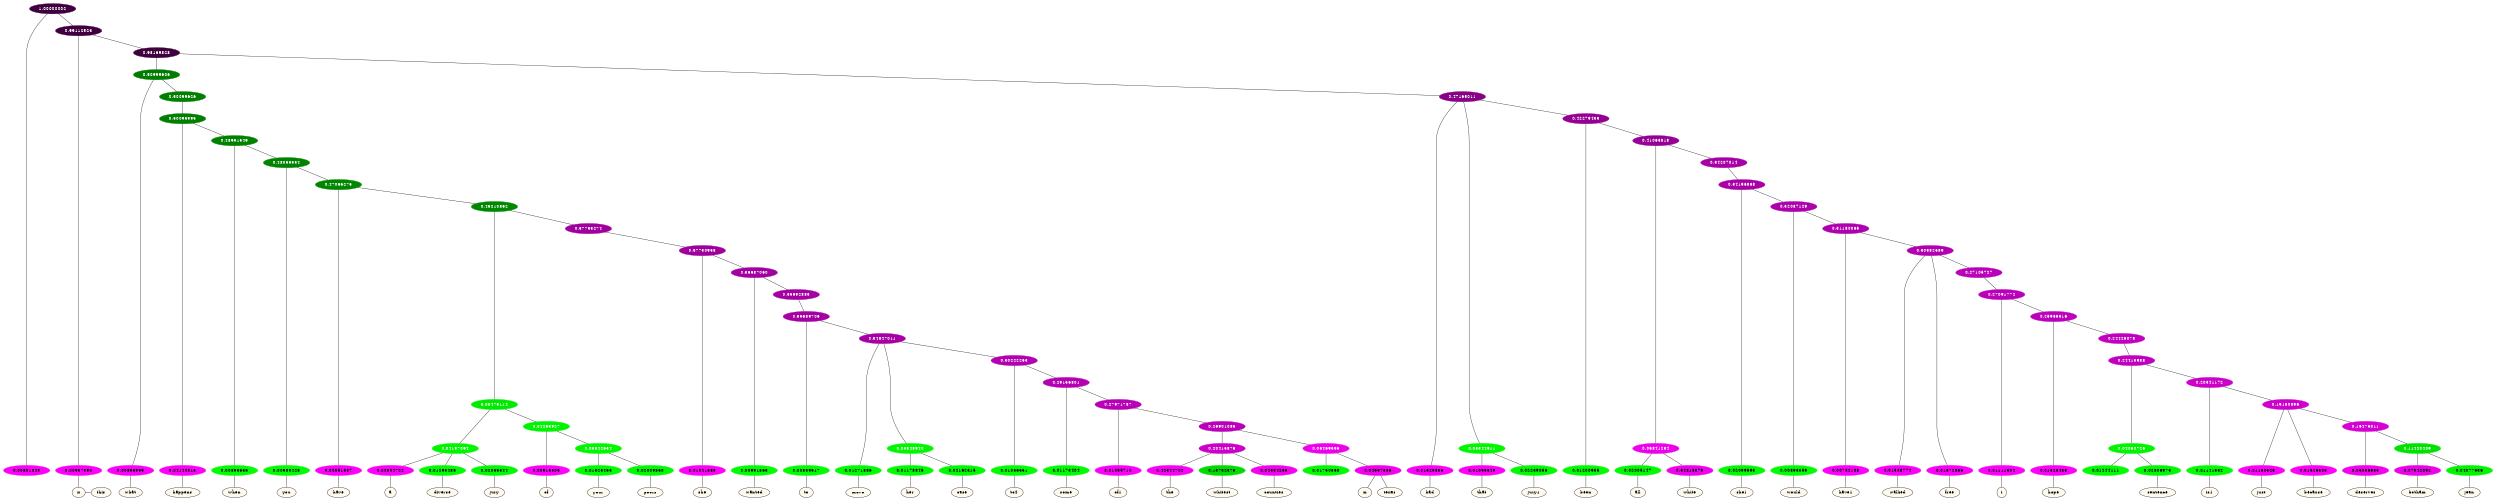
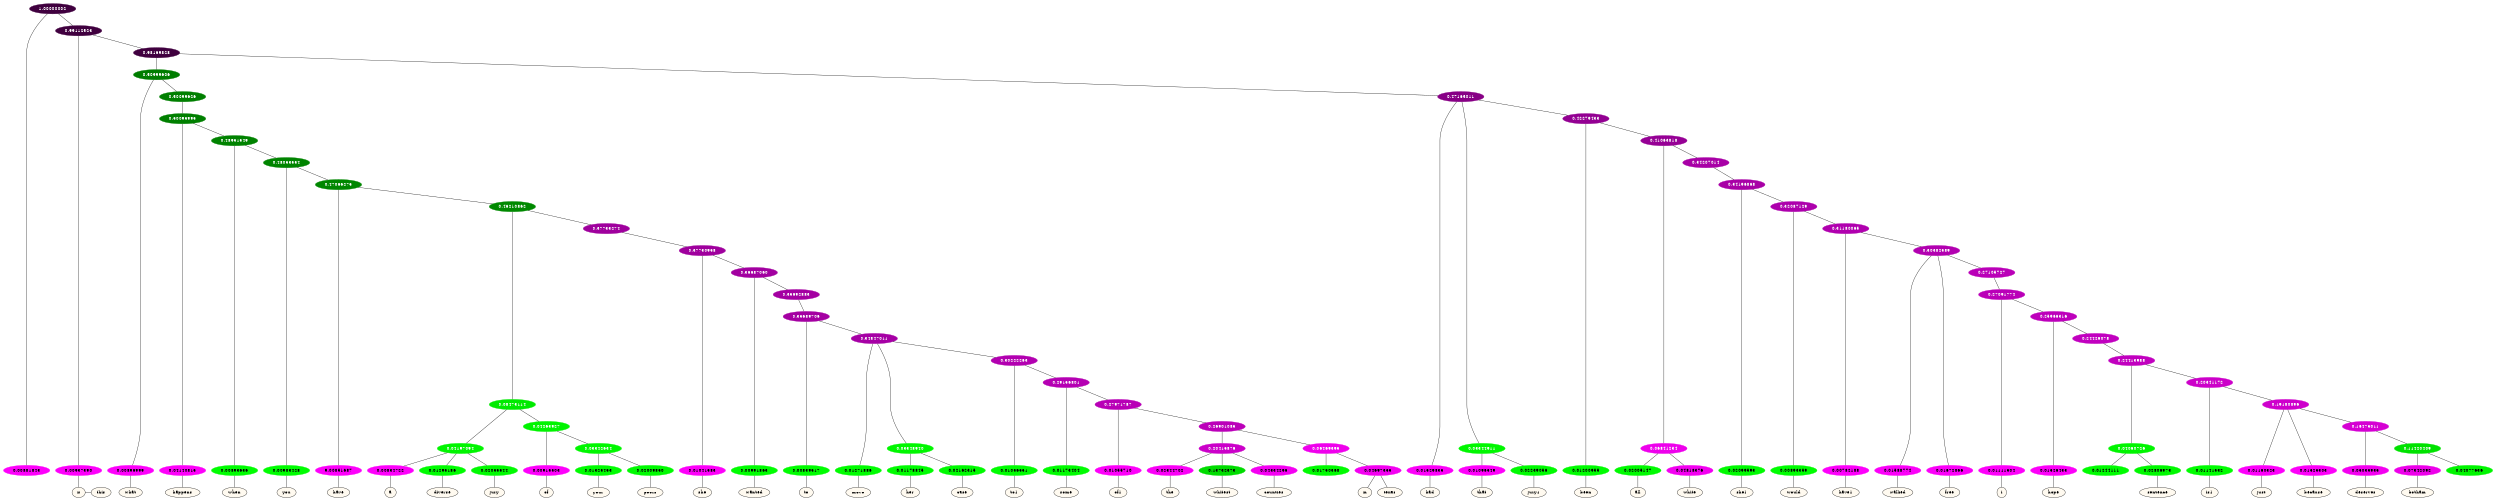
(442, 470) -> (442, 470)
(1170, 470) -> (1170, 470)
(1690, 470) -> (1690, 470)
(1014, 492) -> (1014, 492)
(2469, 492) -> none
